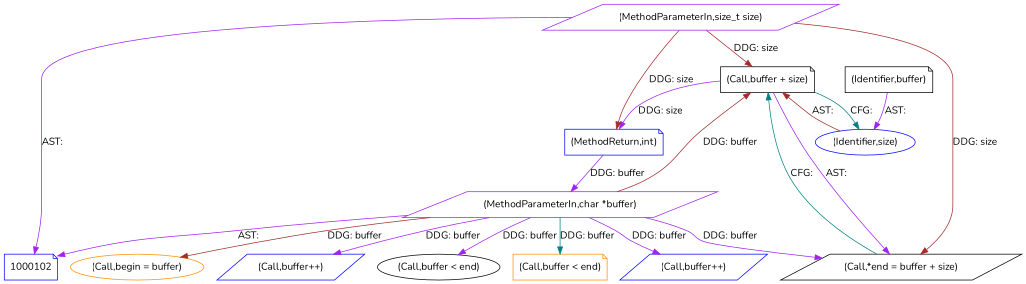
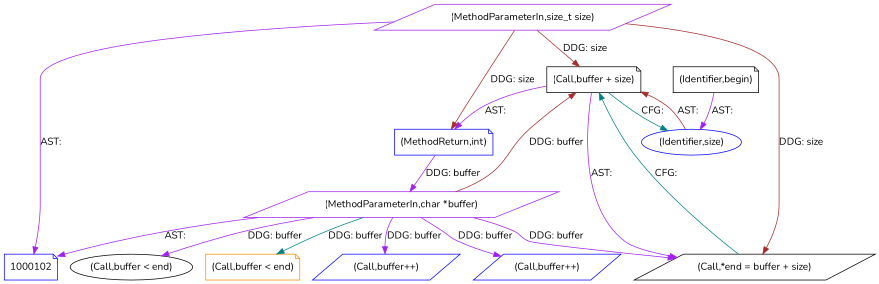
(889, 80) -> (716, 80)
(661, 111) -> (497, 111)
(137, 267) -> none
